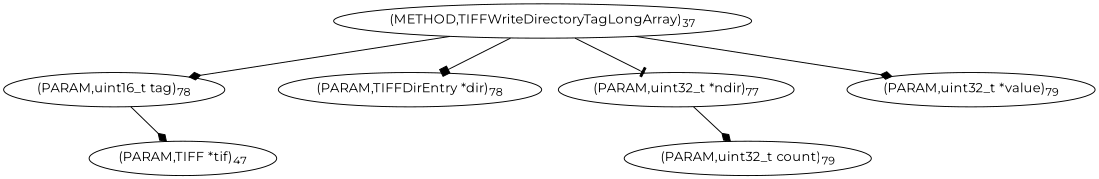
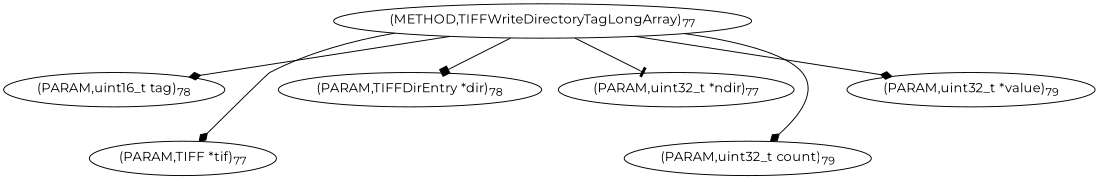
(689, 20) -> (689, 20)
(144, 120) -> (275, 70)
(708, 120) -> (762, 50)
(240, 157) -> (240, 157)
